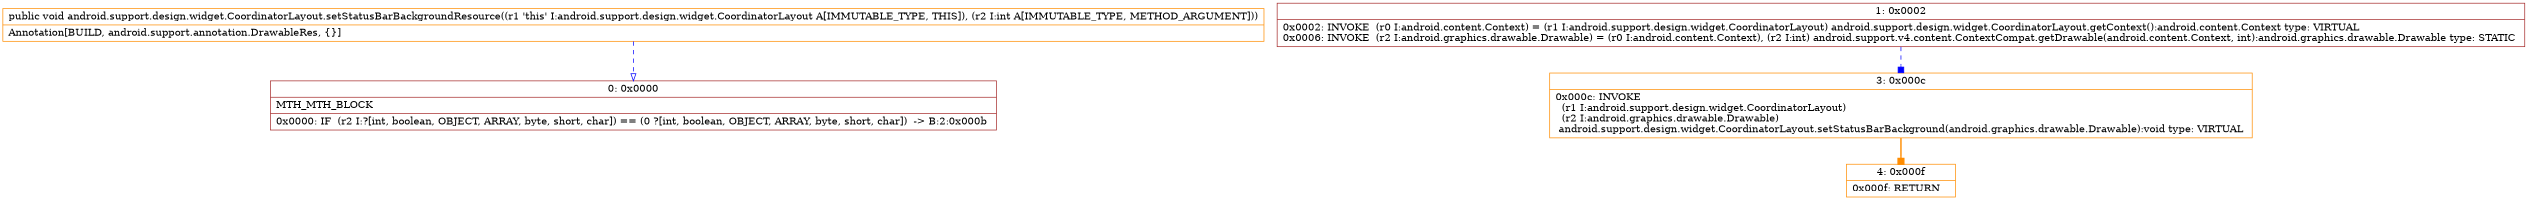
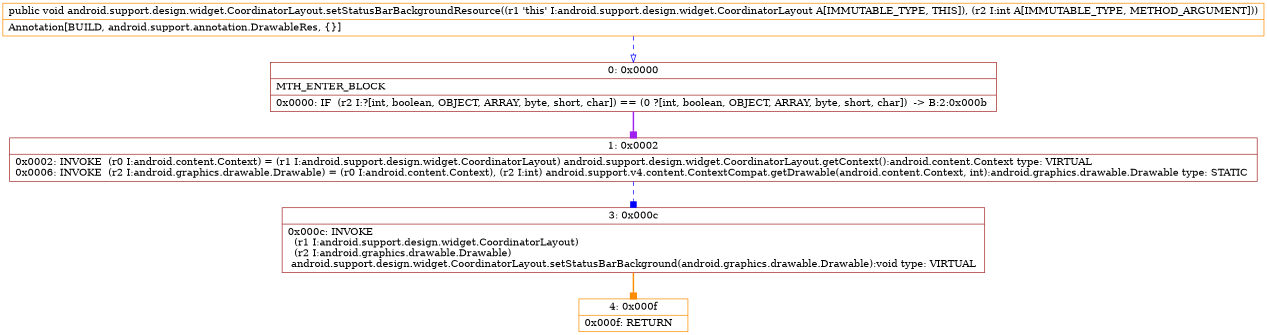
(325, 105) -> (331, 87)
(1901, 105) -> (633, 240)
none -> (633, 121)
